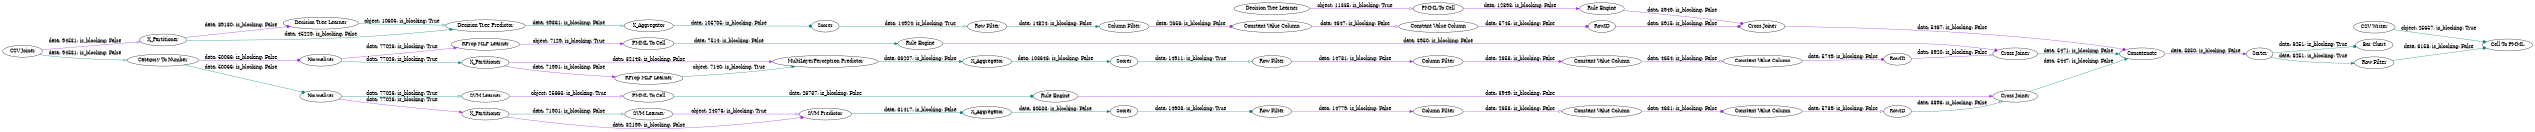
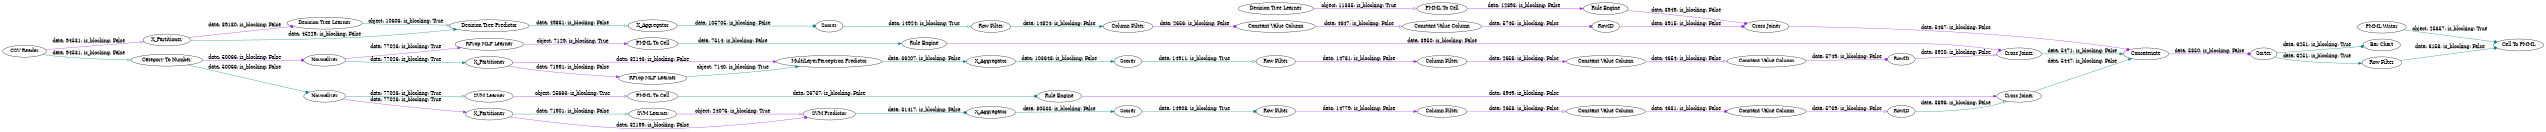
(2374, 27) -> (2382, 27)
(23, 51) -> (25, 51)
(2204, 54) -> (2208, 54)
